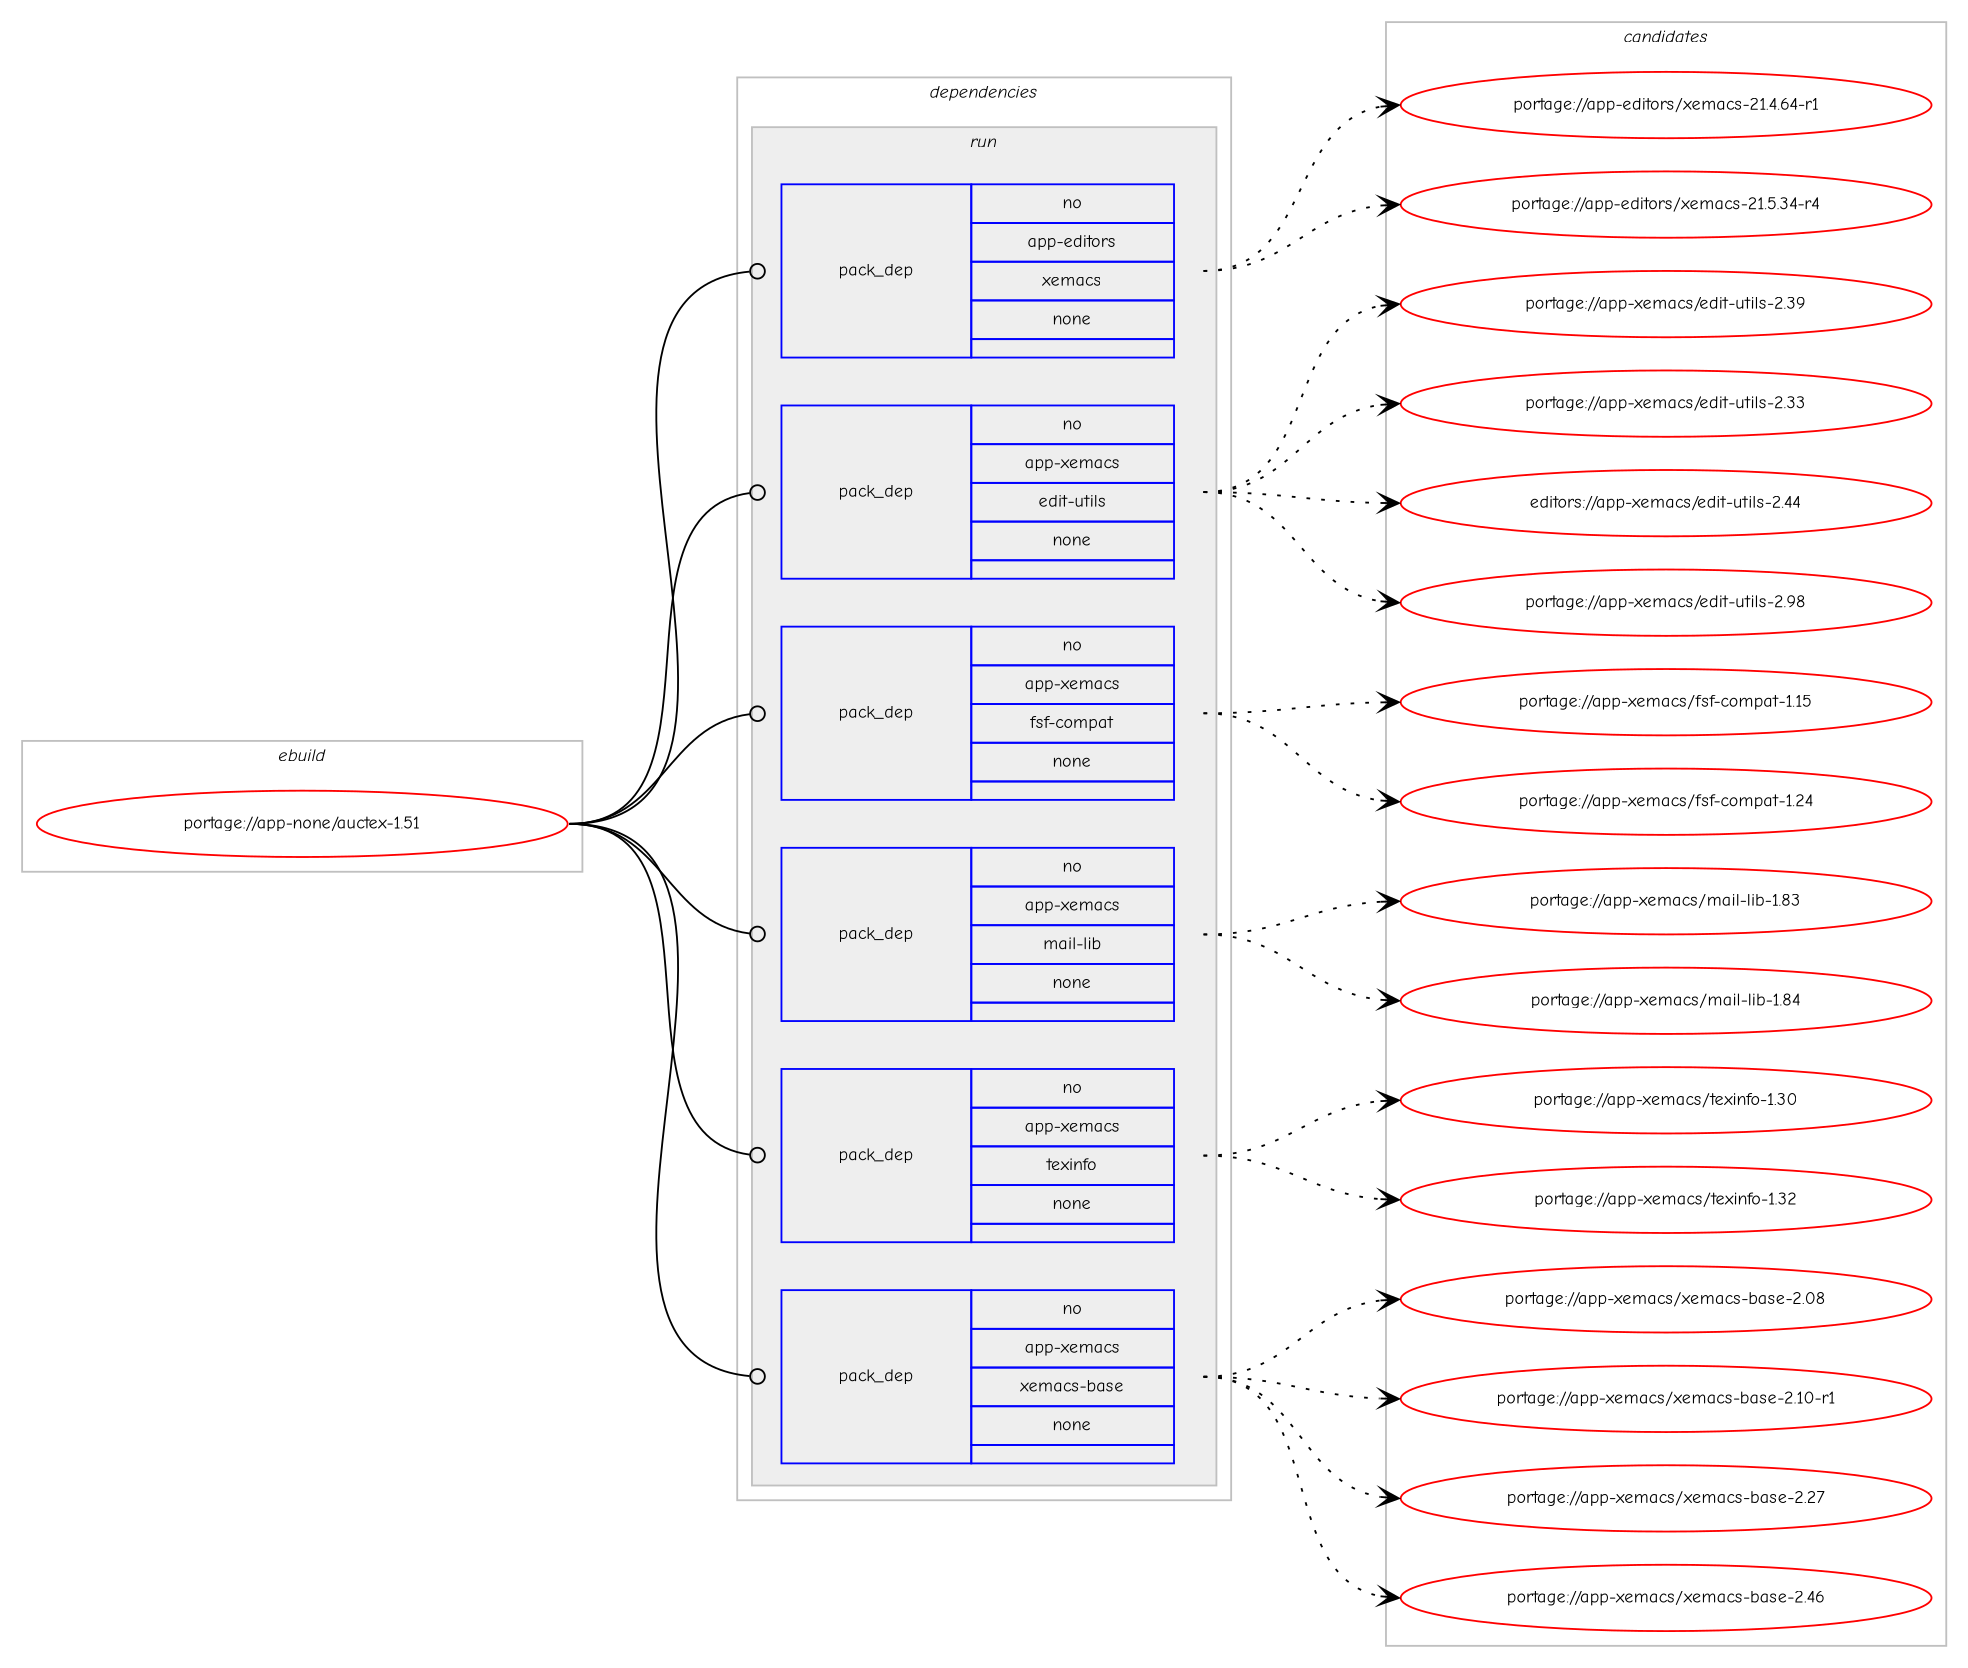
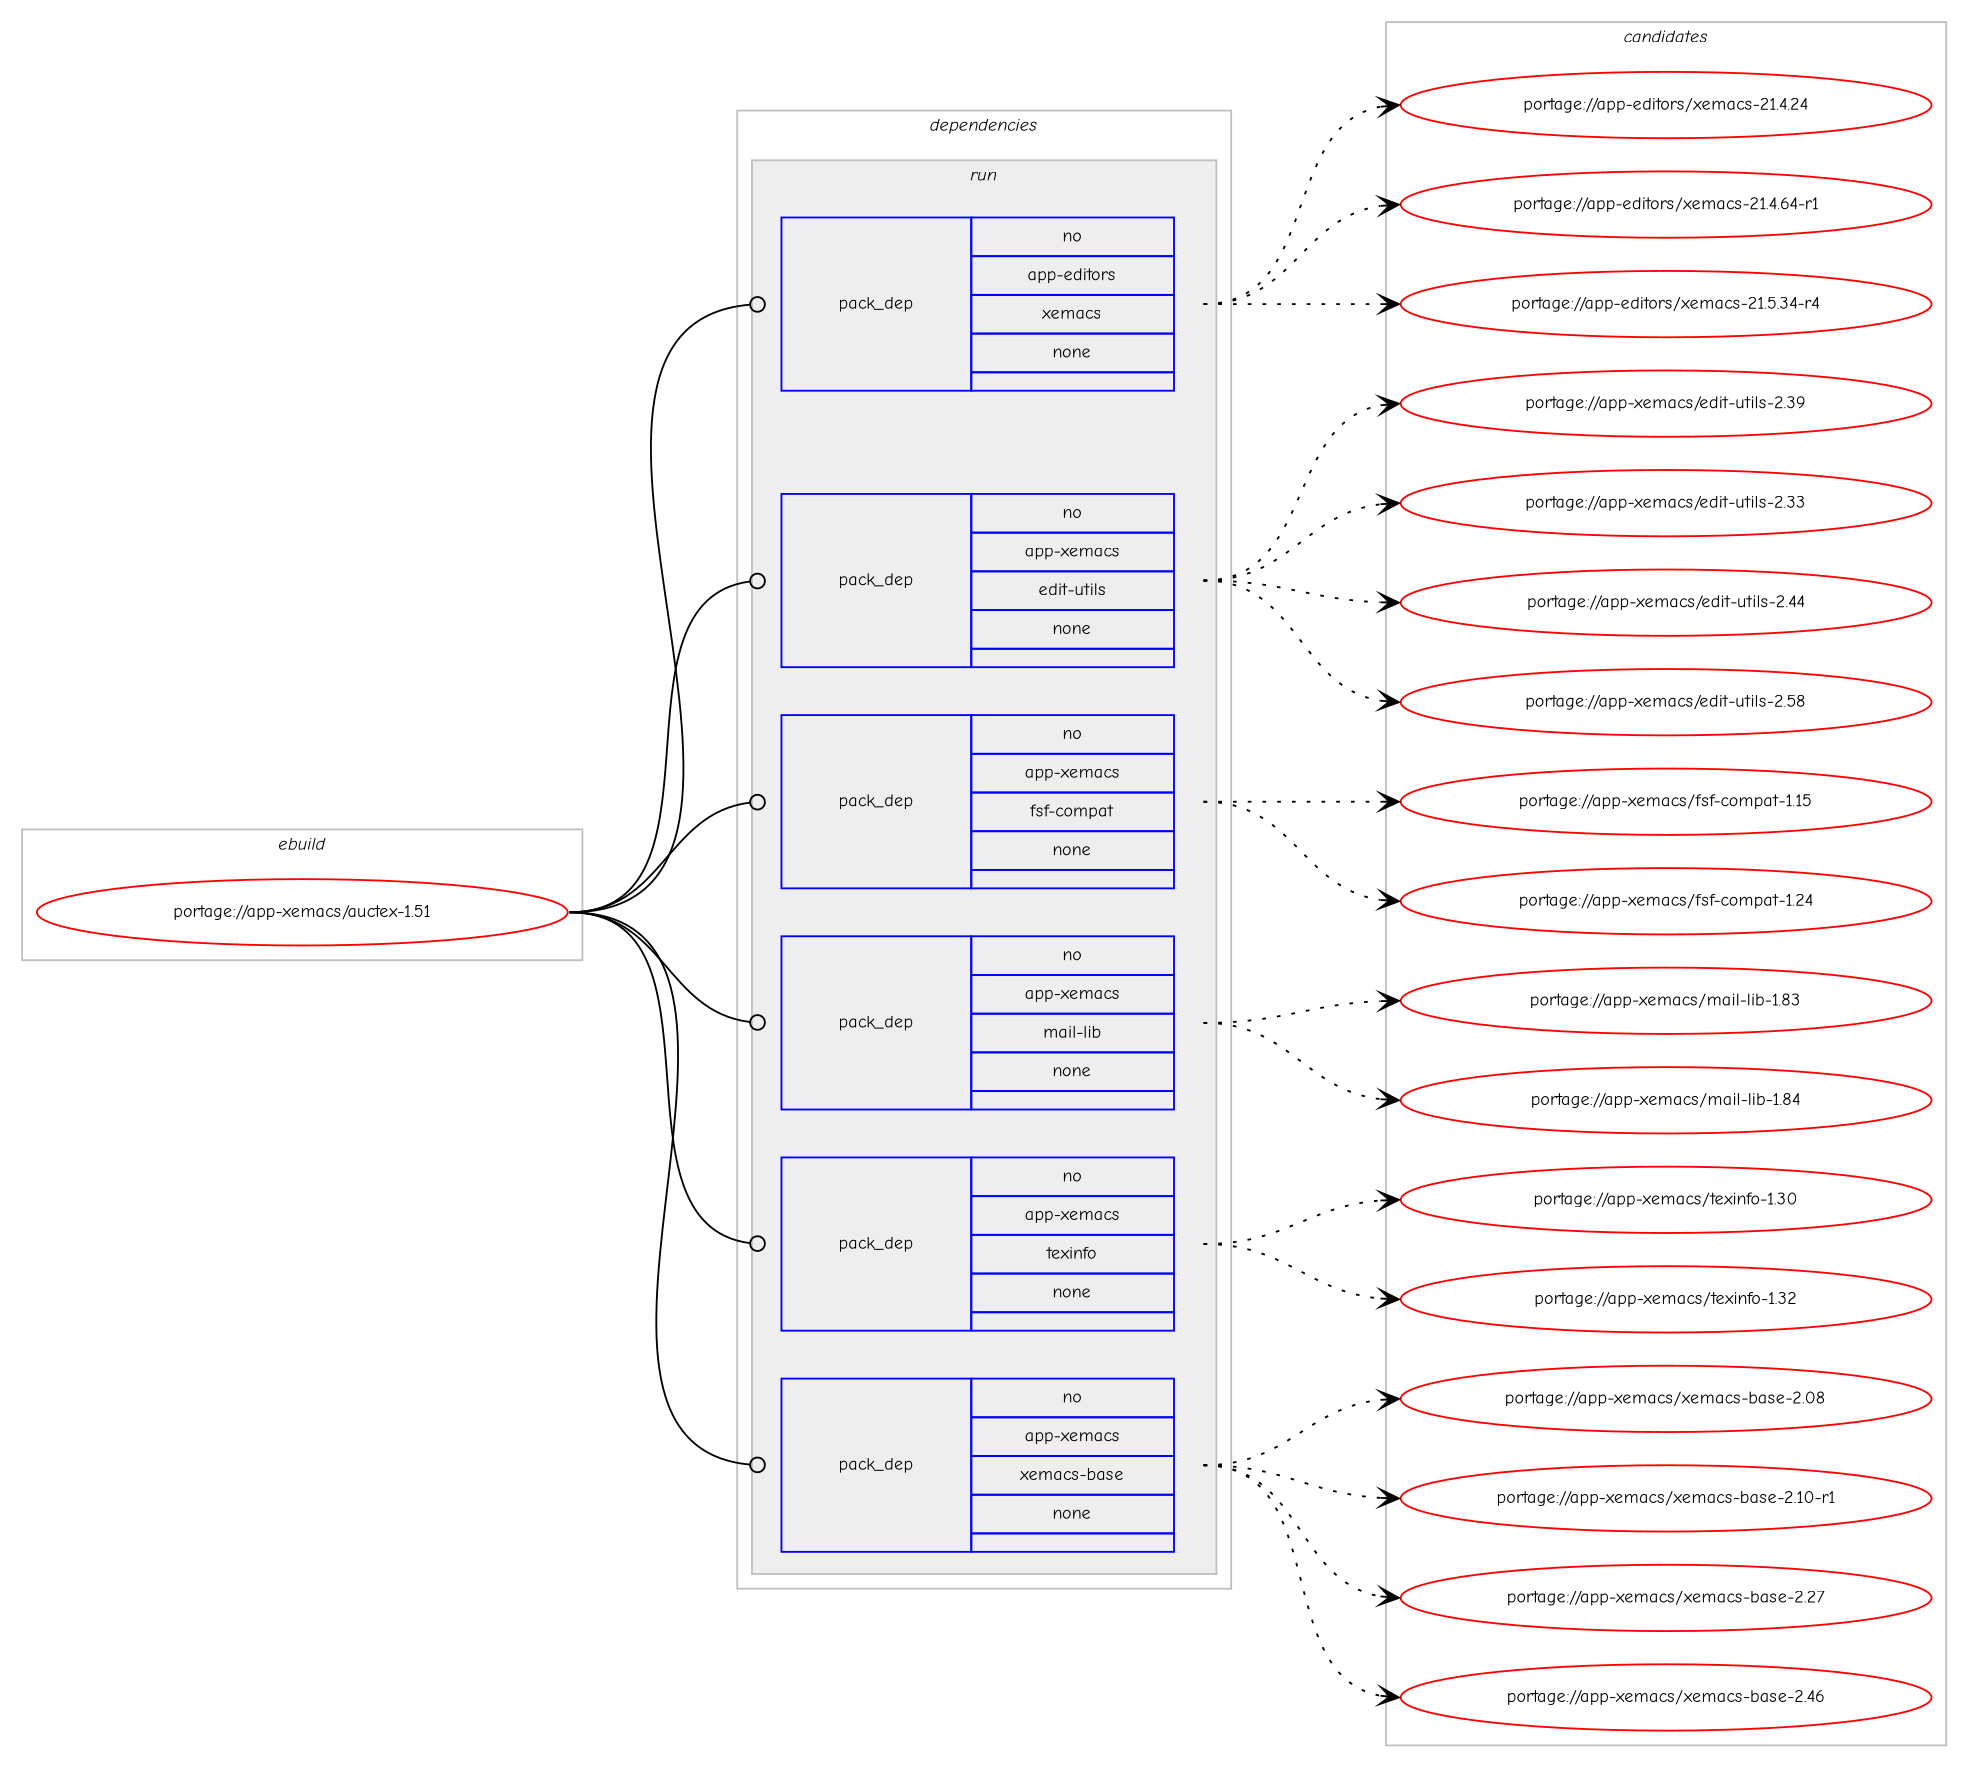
none -> (1666, 105)
(1666, 503) -> (1666, 603)
(1666, 603) -> (1666, 702)
(302, 824) -> (302, 912)
